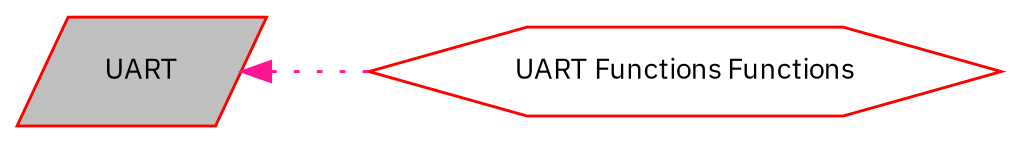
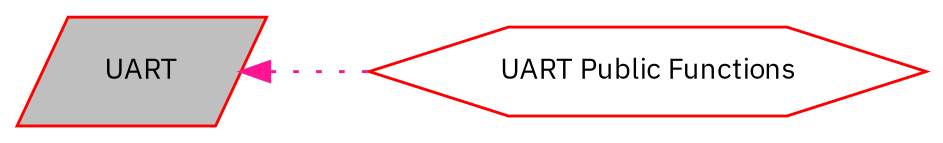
(685, 72) -> (648, 72)
